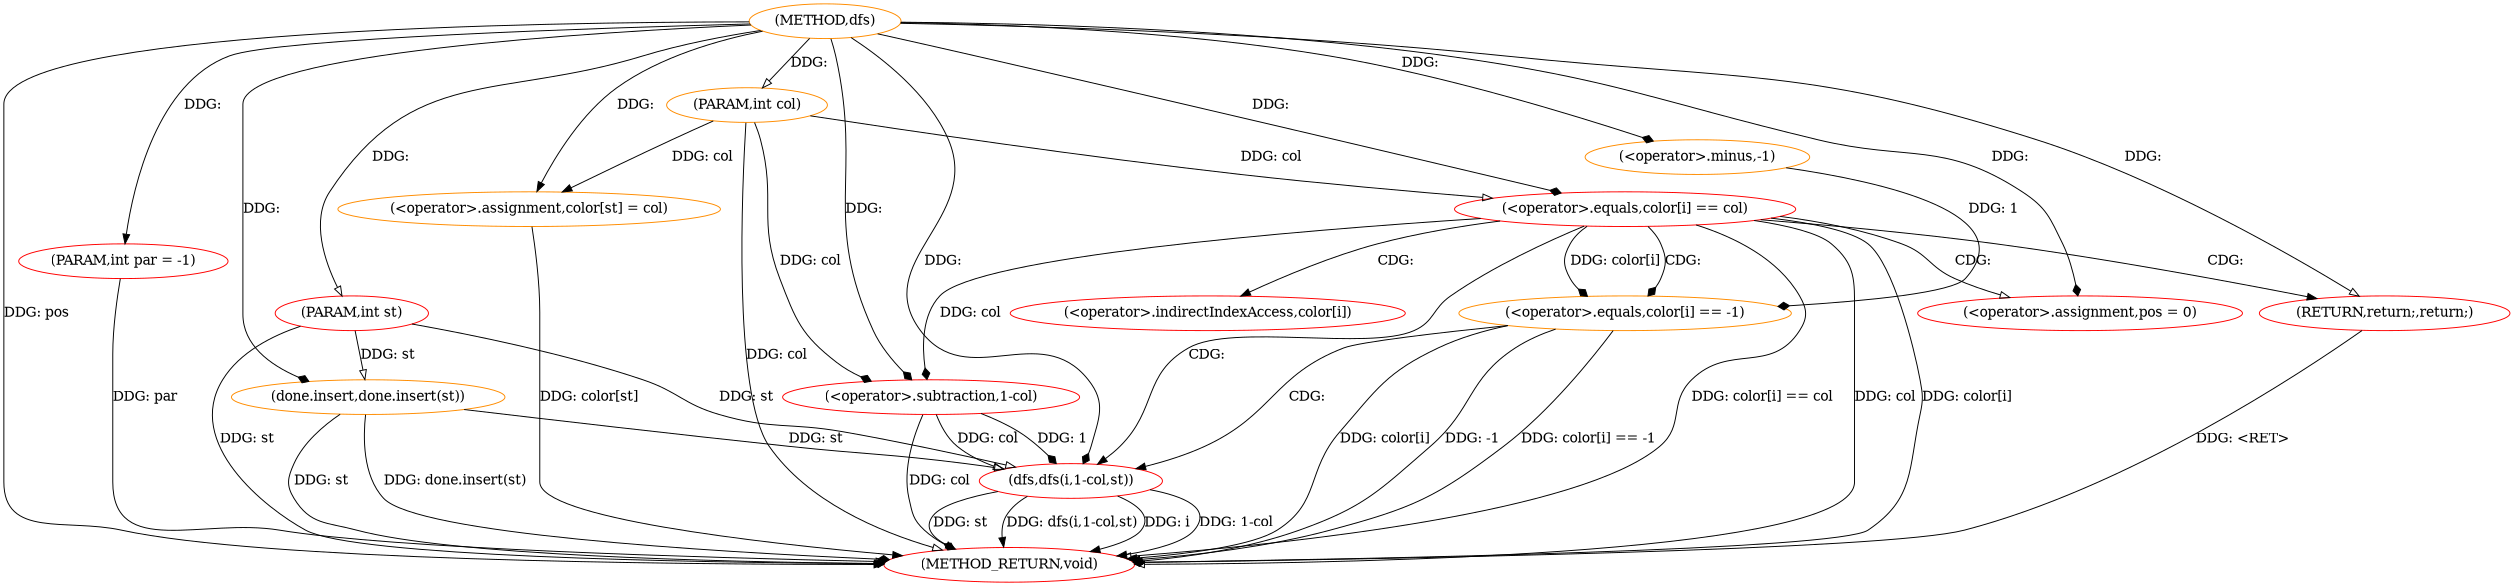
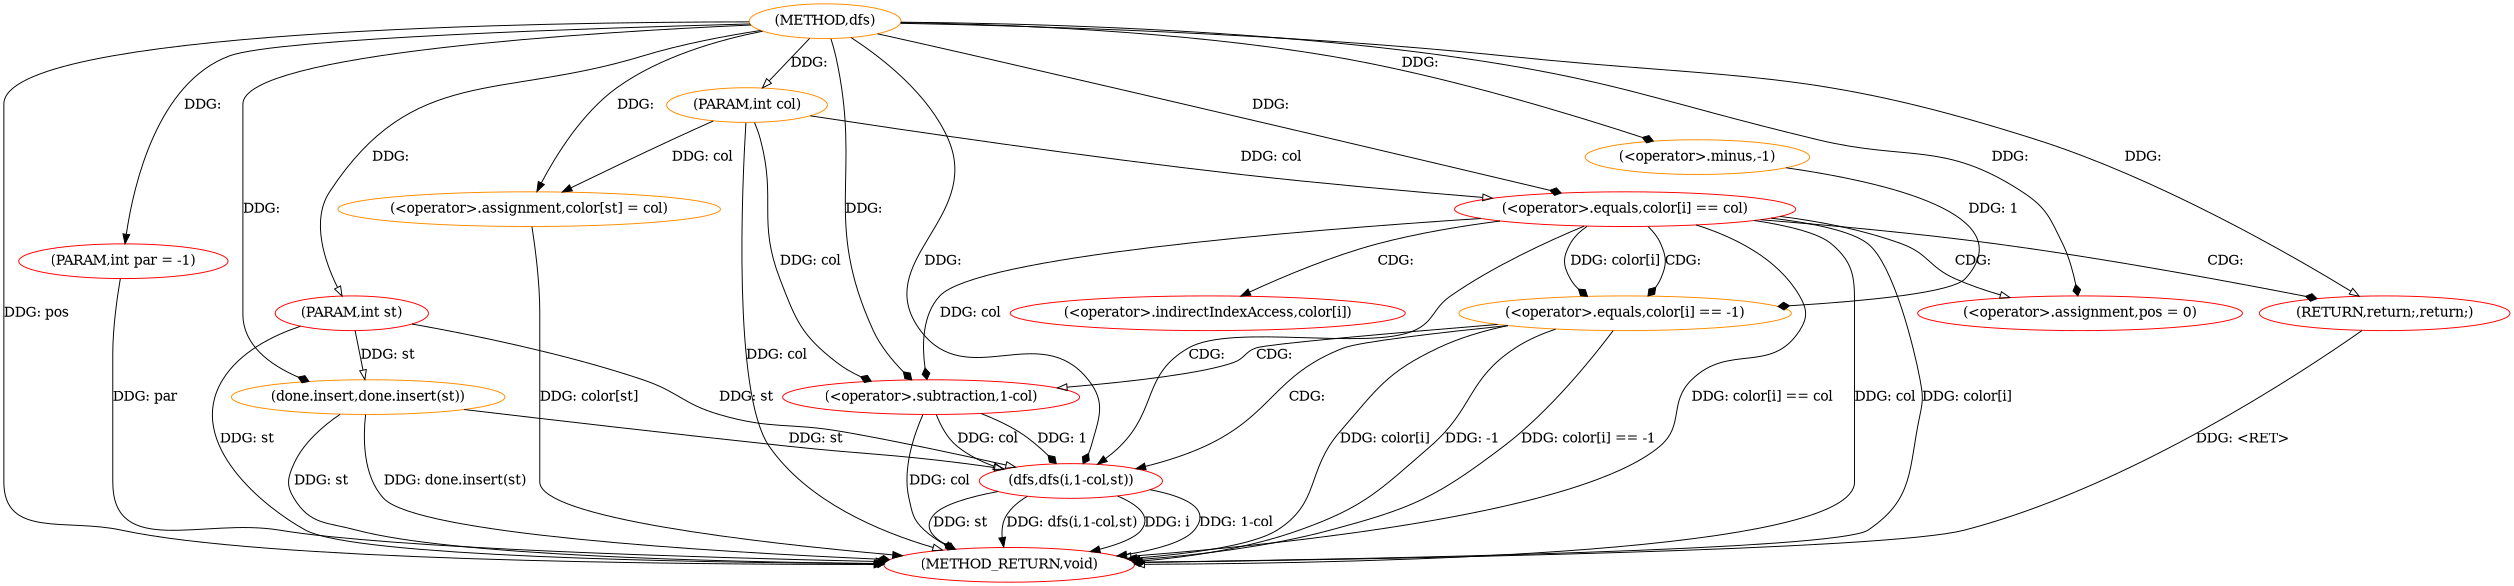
(2035, 249) -> (2035, 249)
none -> (1279, 344)
